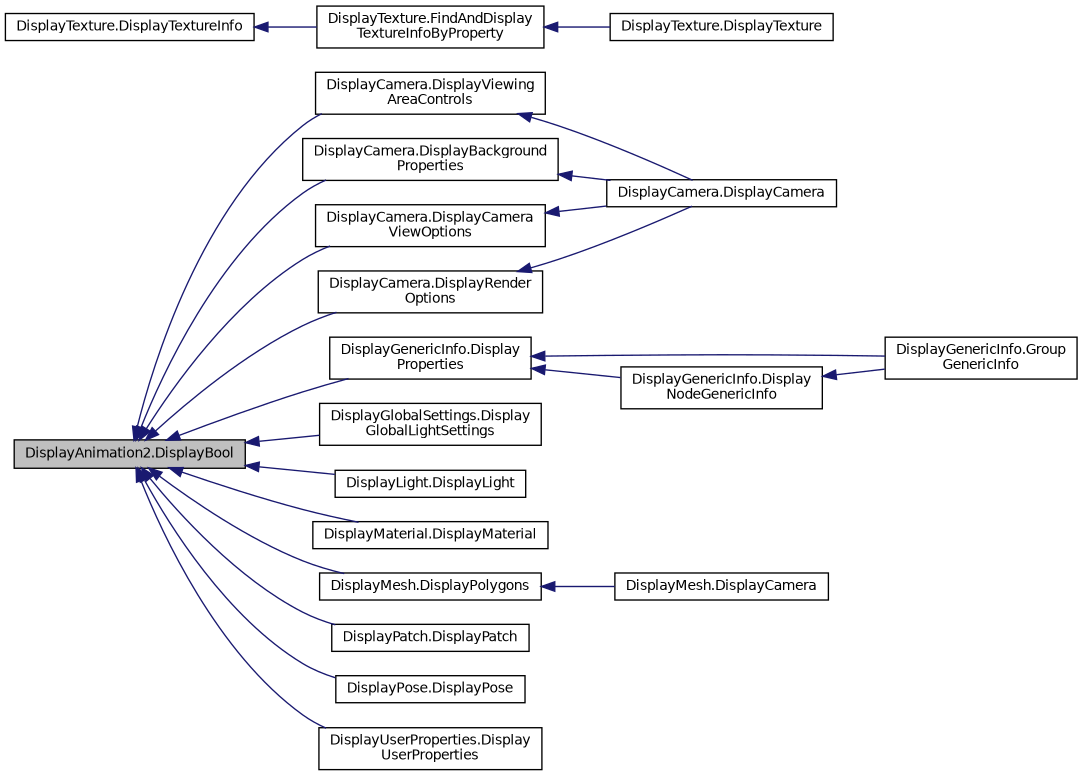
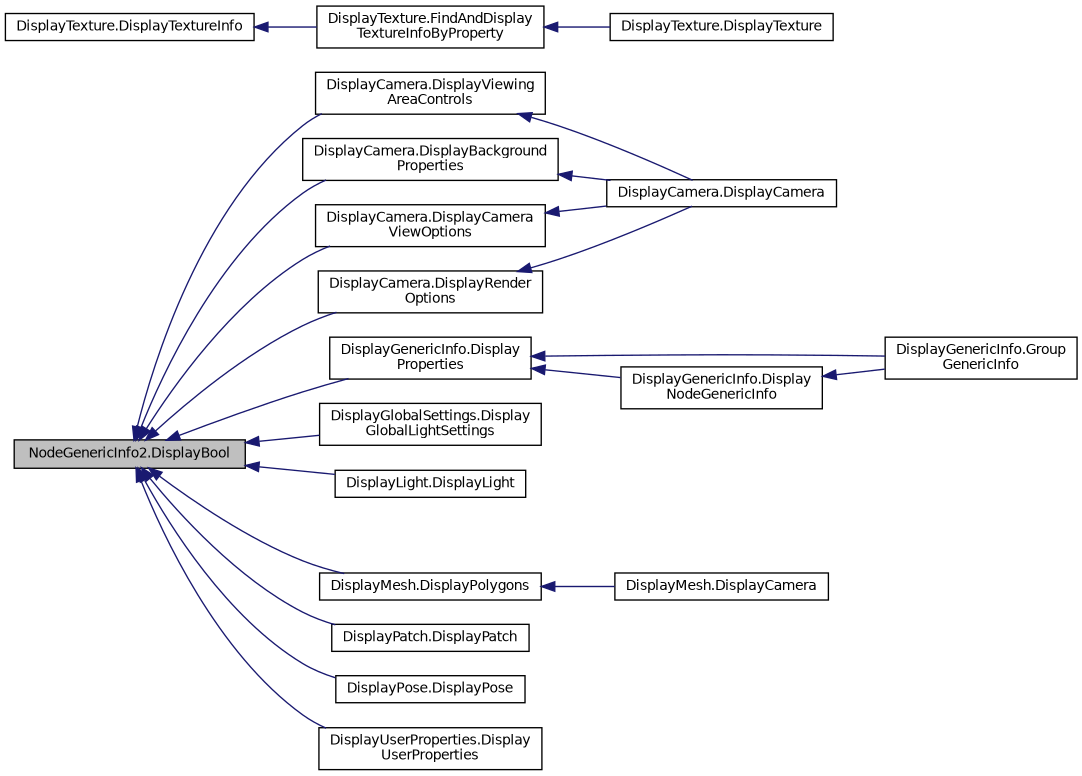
(130, 454) -> (130, 454)
(430, 535) -> none
